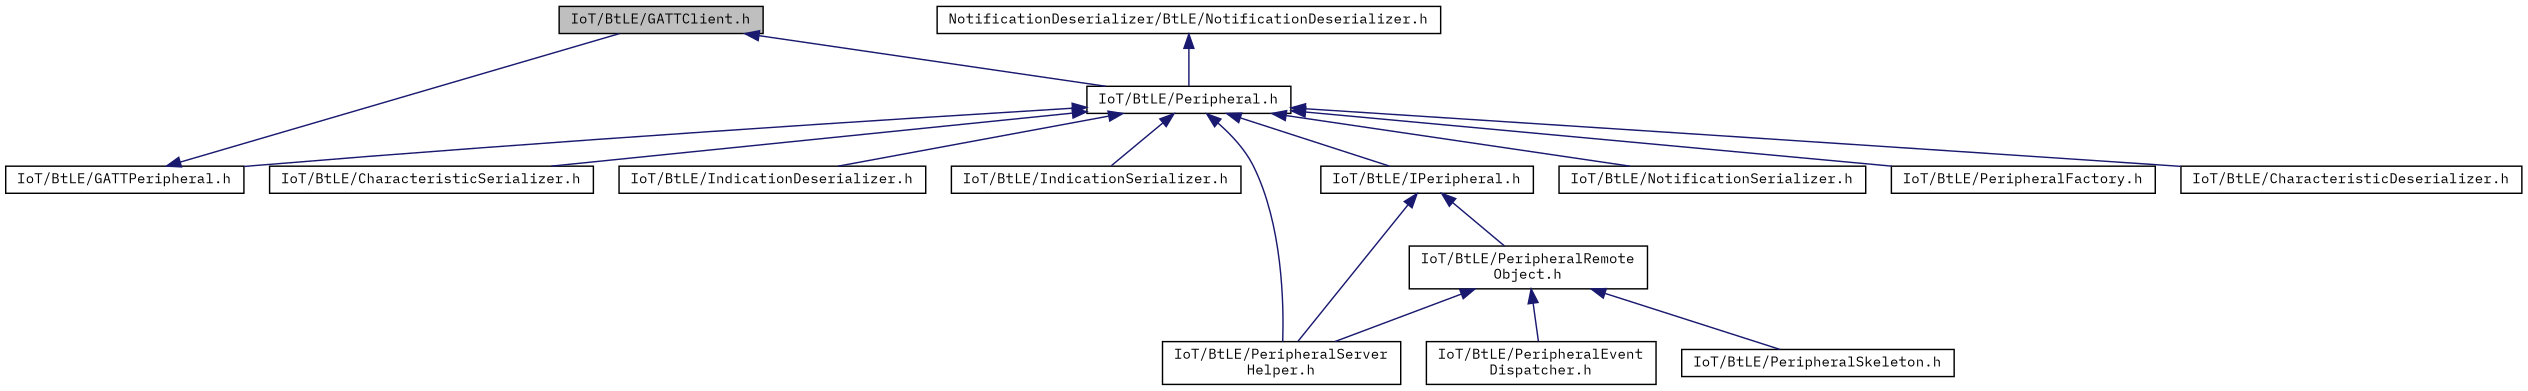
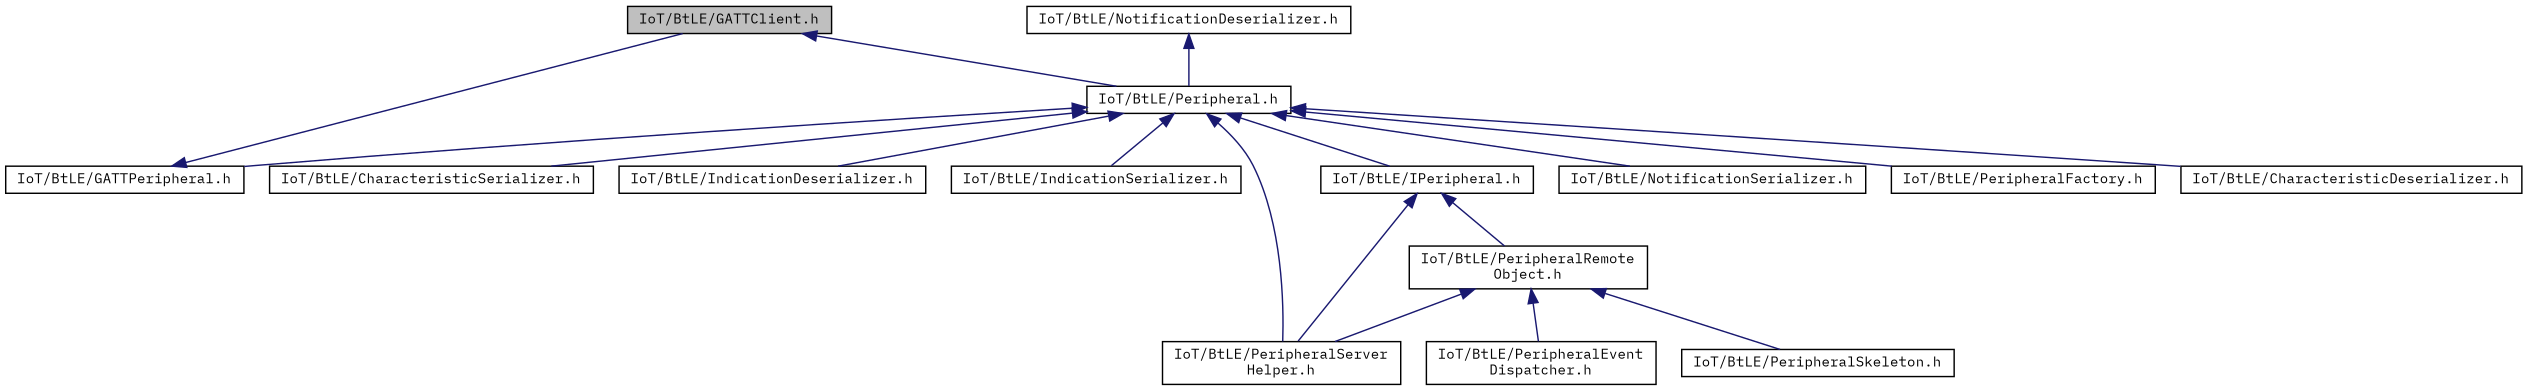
(1189, 20) -> (1189, 20)
